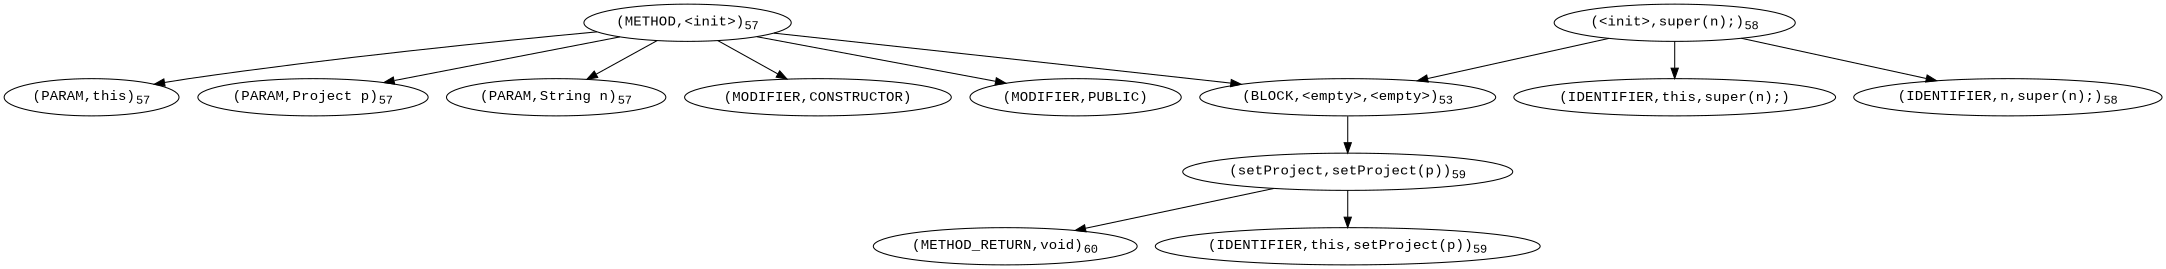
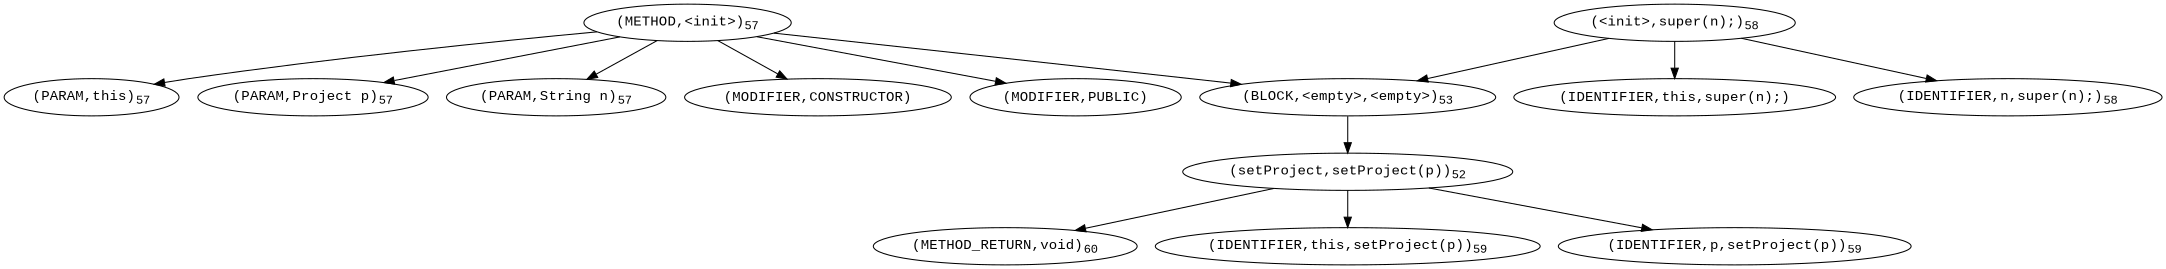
(1459, 170) -> (1459, 170)
none -> (1735, 246)
